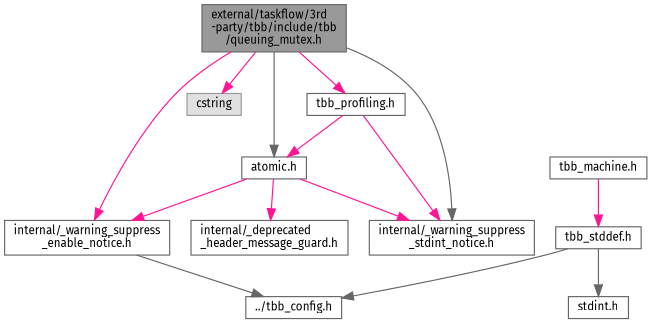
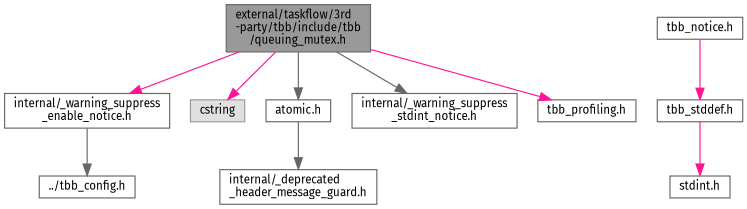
(320, 133) -> none
(398, 163) -> none
(598, 168) -> (700, 28)
(272, 194) -> (298, 140)
(195, 198) -> none
(349, 198) -> none
(598, 267) -> (700, 143)
(461, 275) -> none
